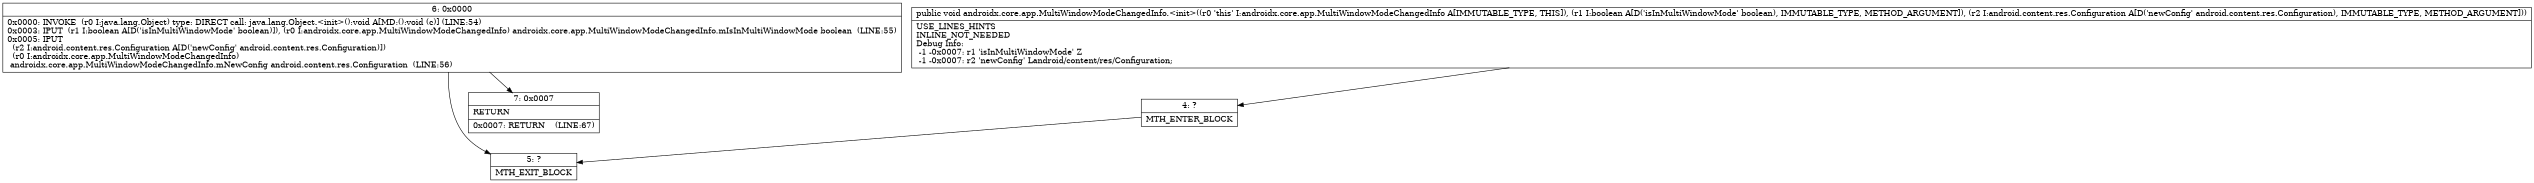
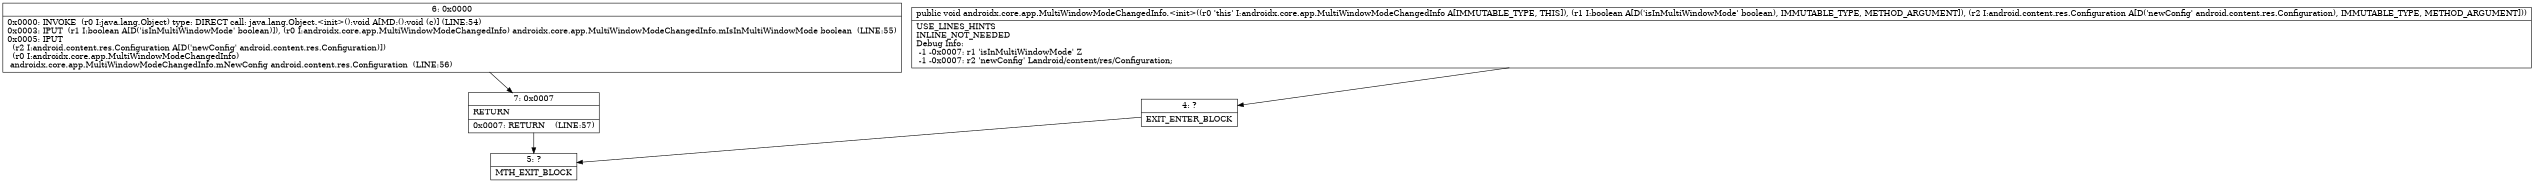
(455, 118) -> (534, 140)
(1189, 119) -> (1189, 119)
(534, 126) -> (534, 126)
